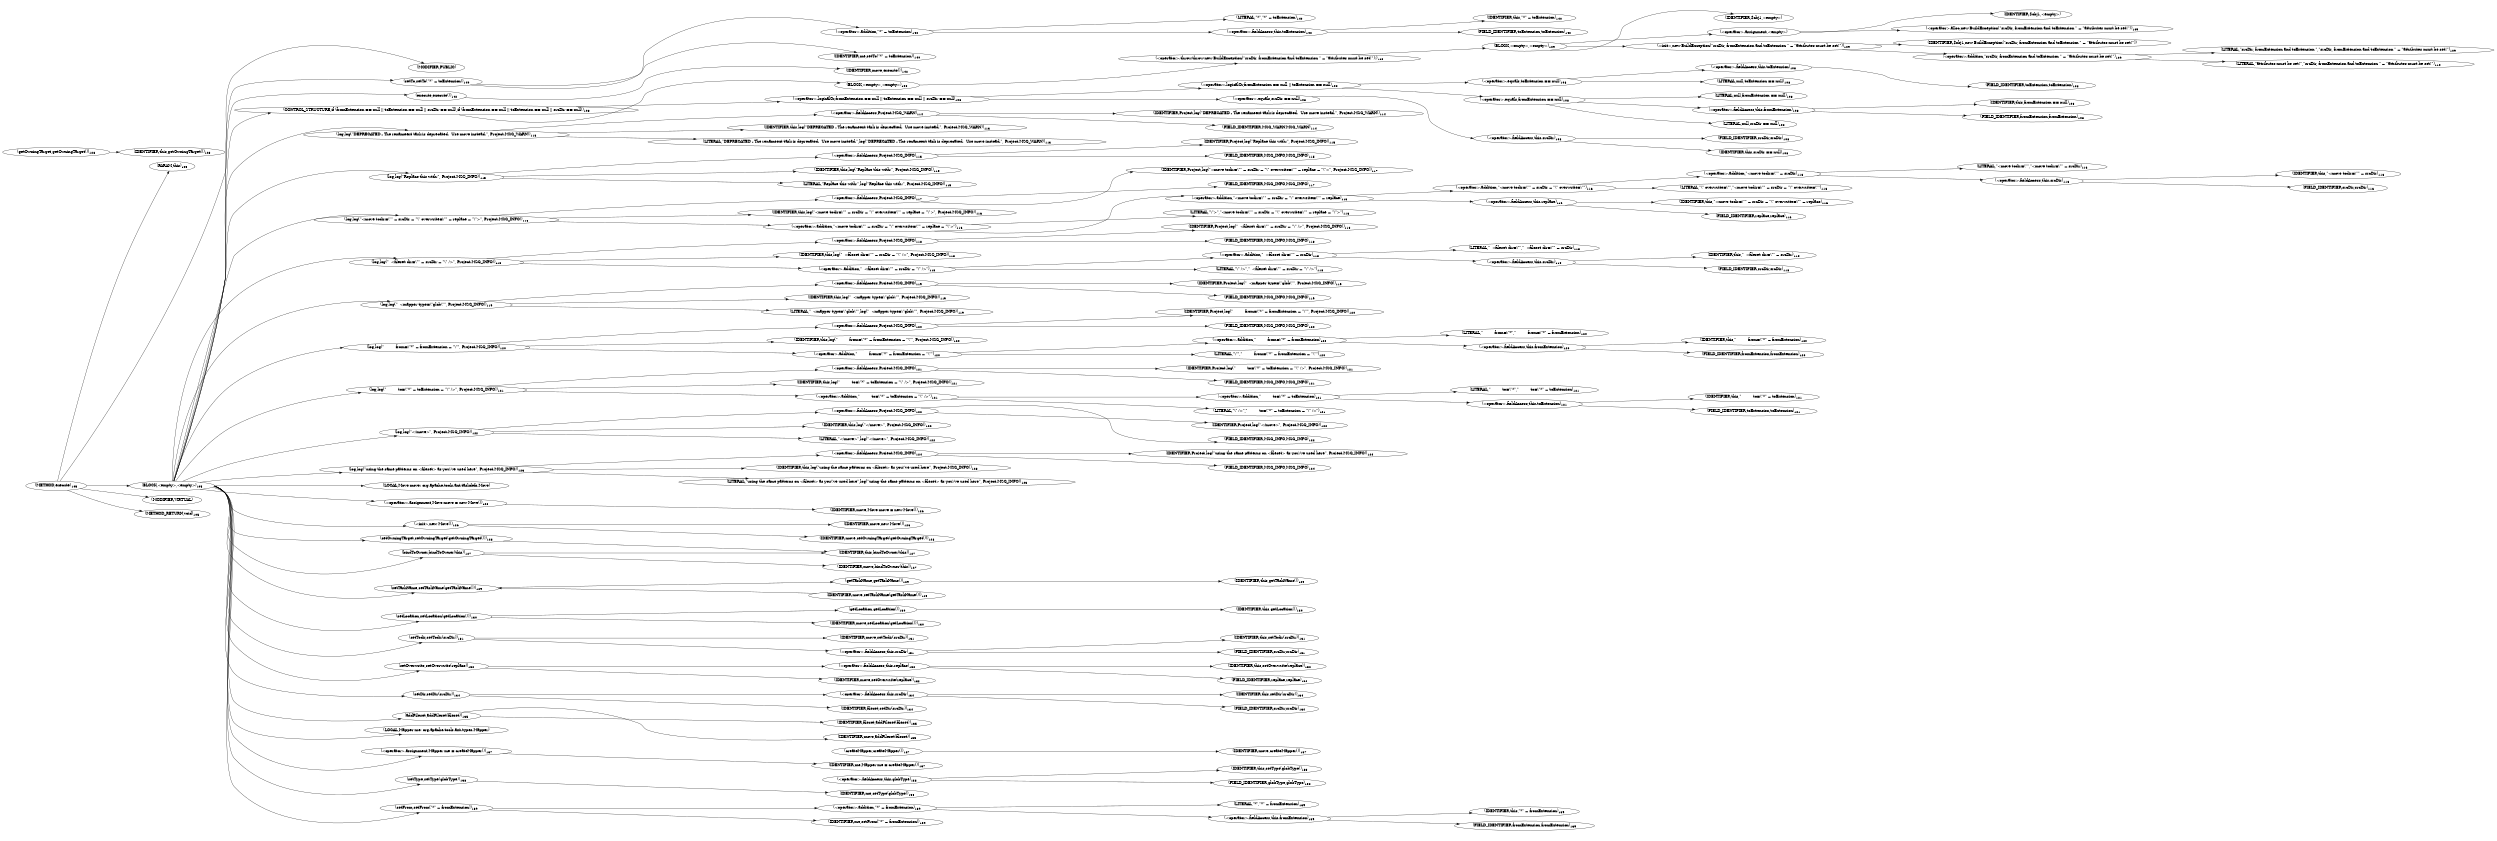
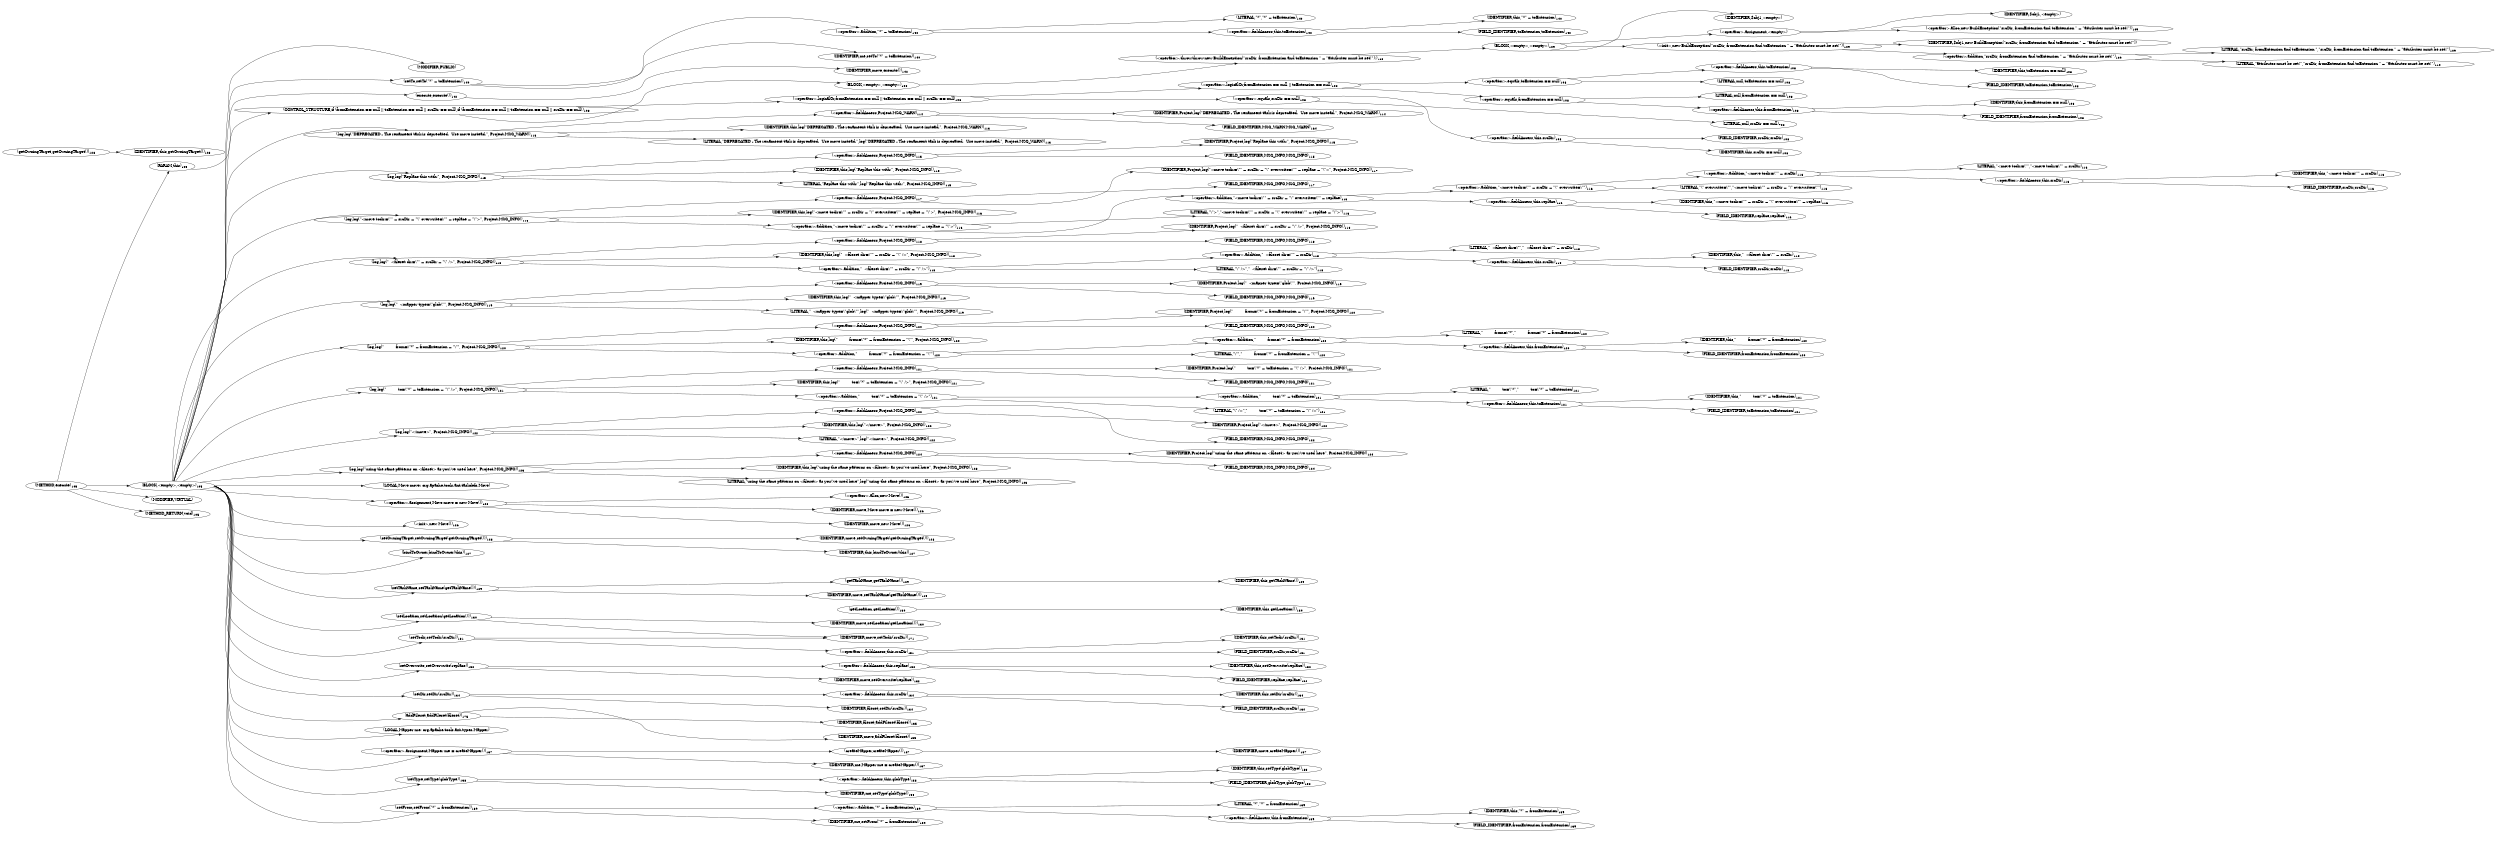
none -> (2032, 71)
(1627, 117) -> (1514, 111)
(1782, 124) -> (1782, 124)
(1314, 127) -> (1314, 127)
(216, 199) -> (265, 56)
none -> (877, 496)
(648, 525) -> (656, 518)
(636, 531) -> (655, 539)
(653, 553) -> none
(877, 567) -> none
(659, 590) -> (649, 594)
(663, 613) -> (651, 631)
(911, 638) -> (911, 638)
(465, 716) -> (465, 716)
none -> (670, 751)
none -> (649, 780)
